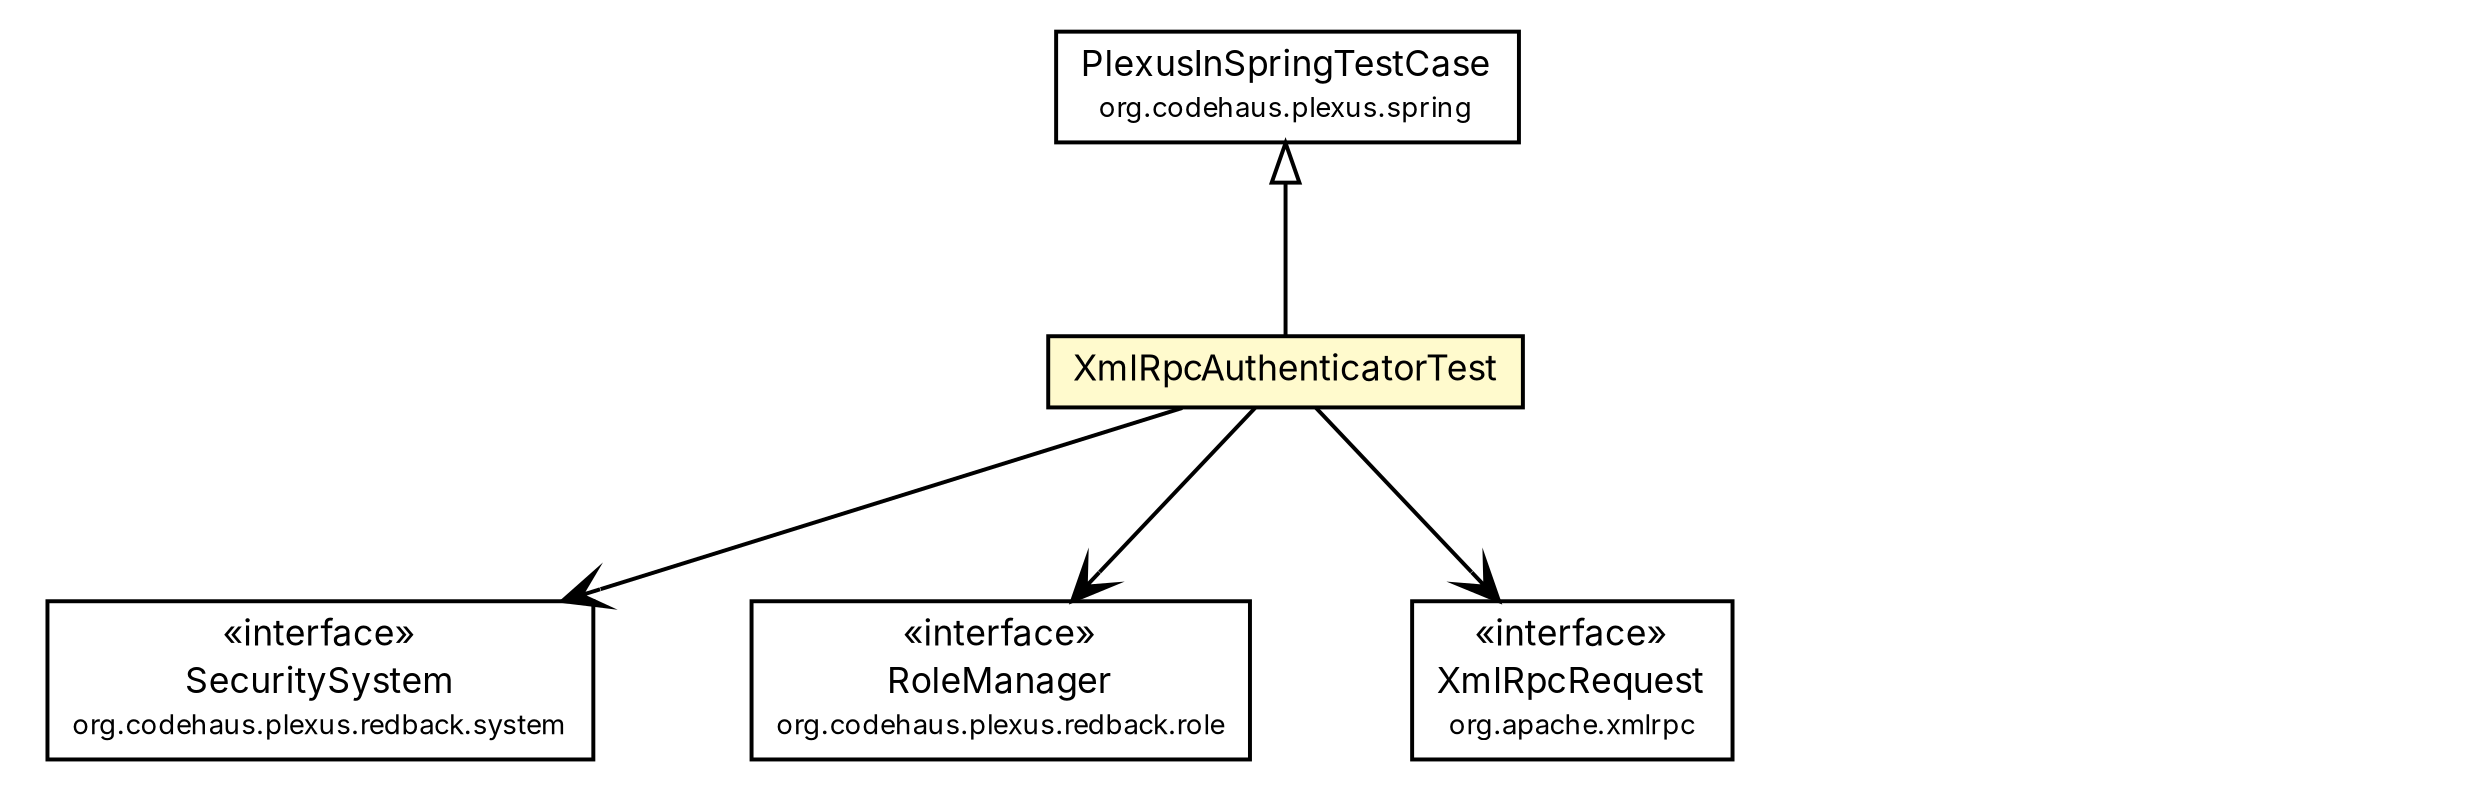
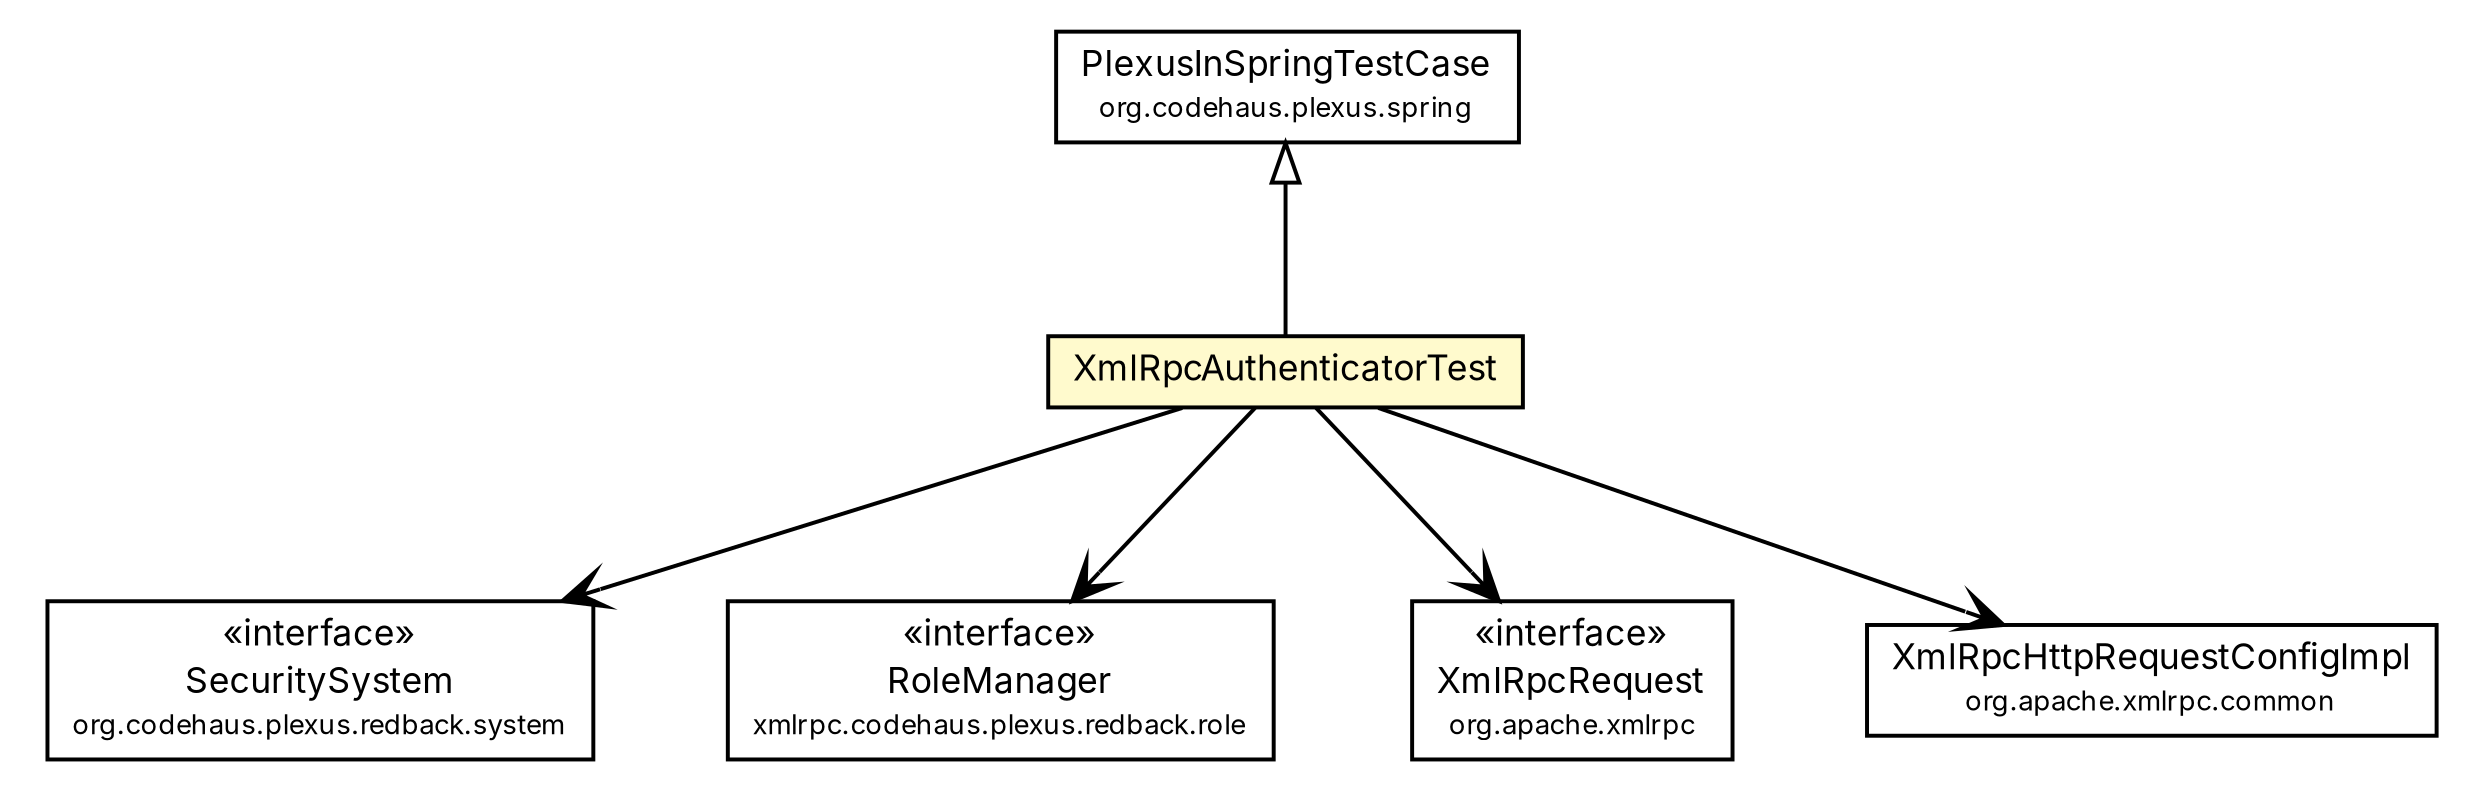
none -> (2152, 680)
(1001, 726) -> (1001, 726)
